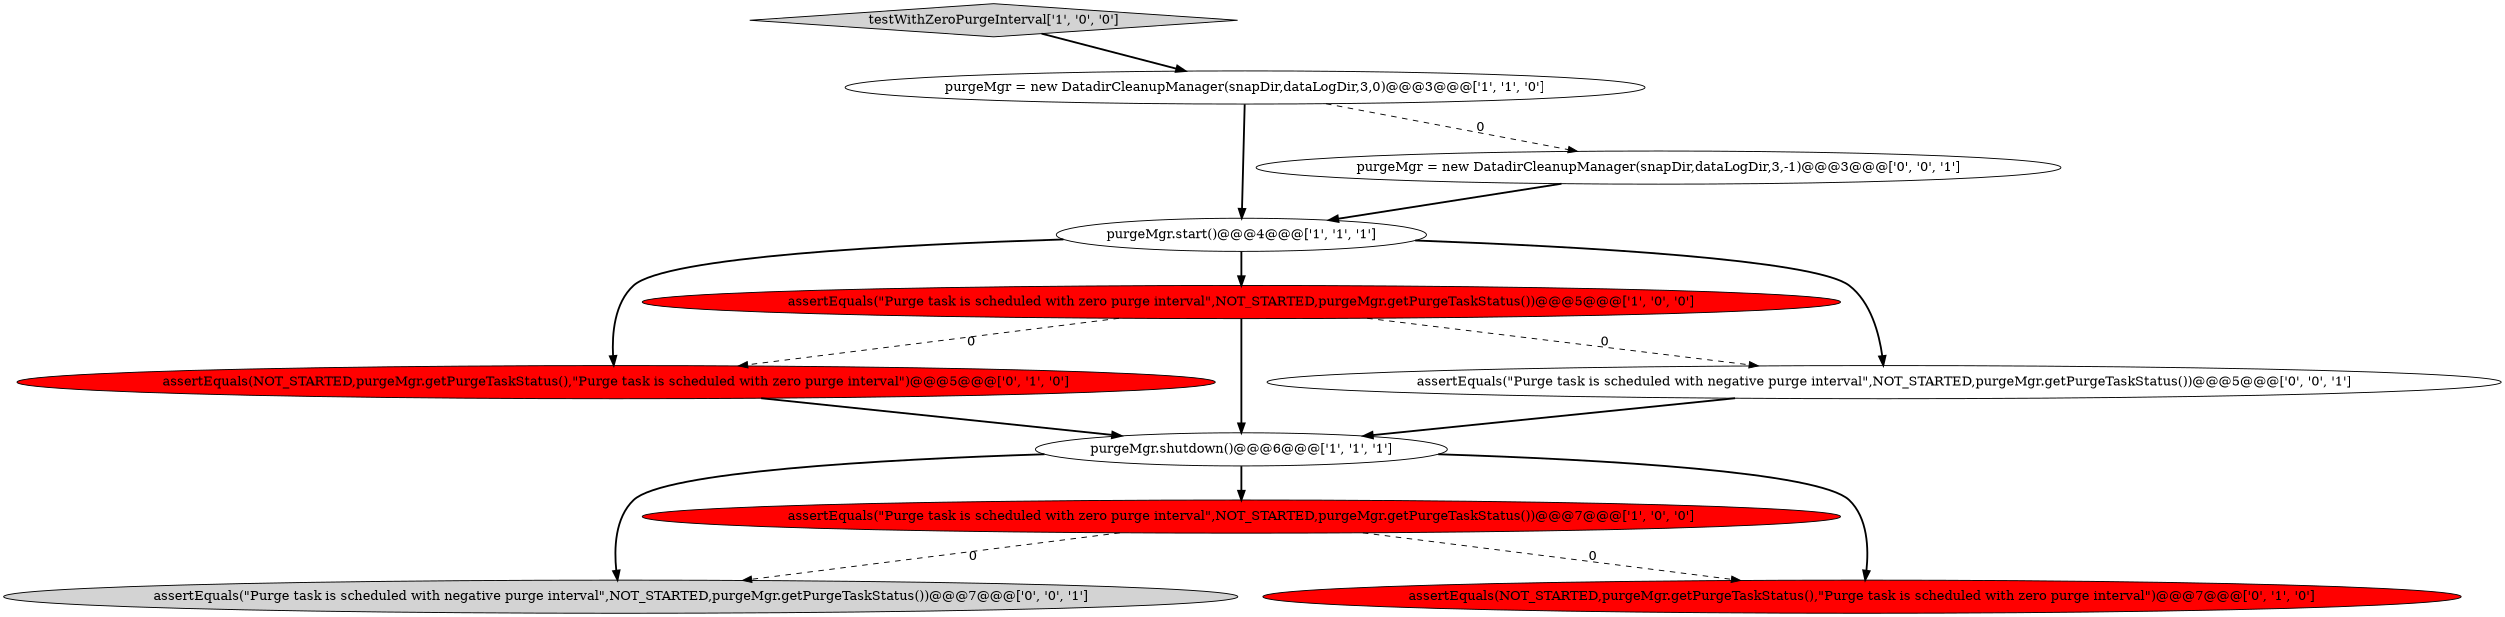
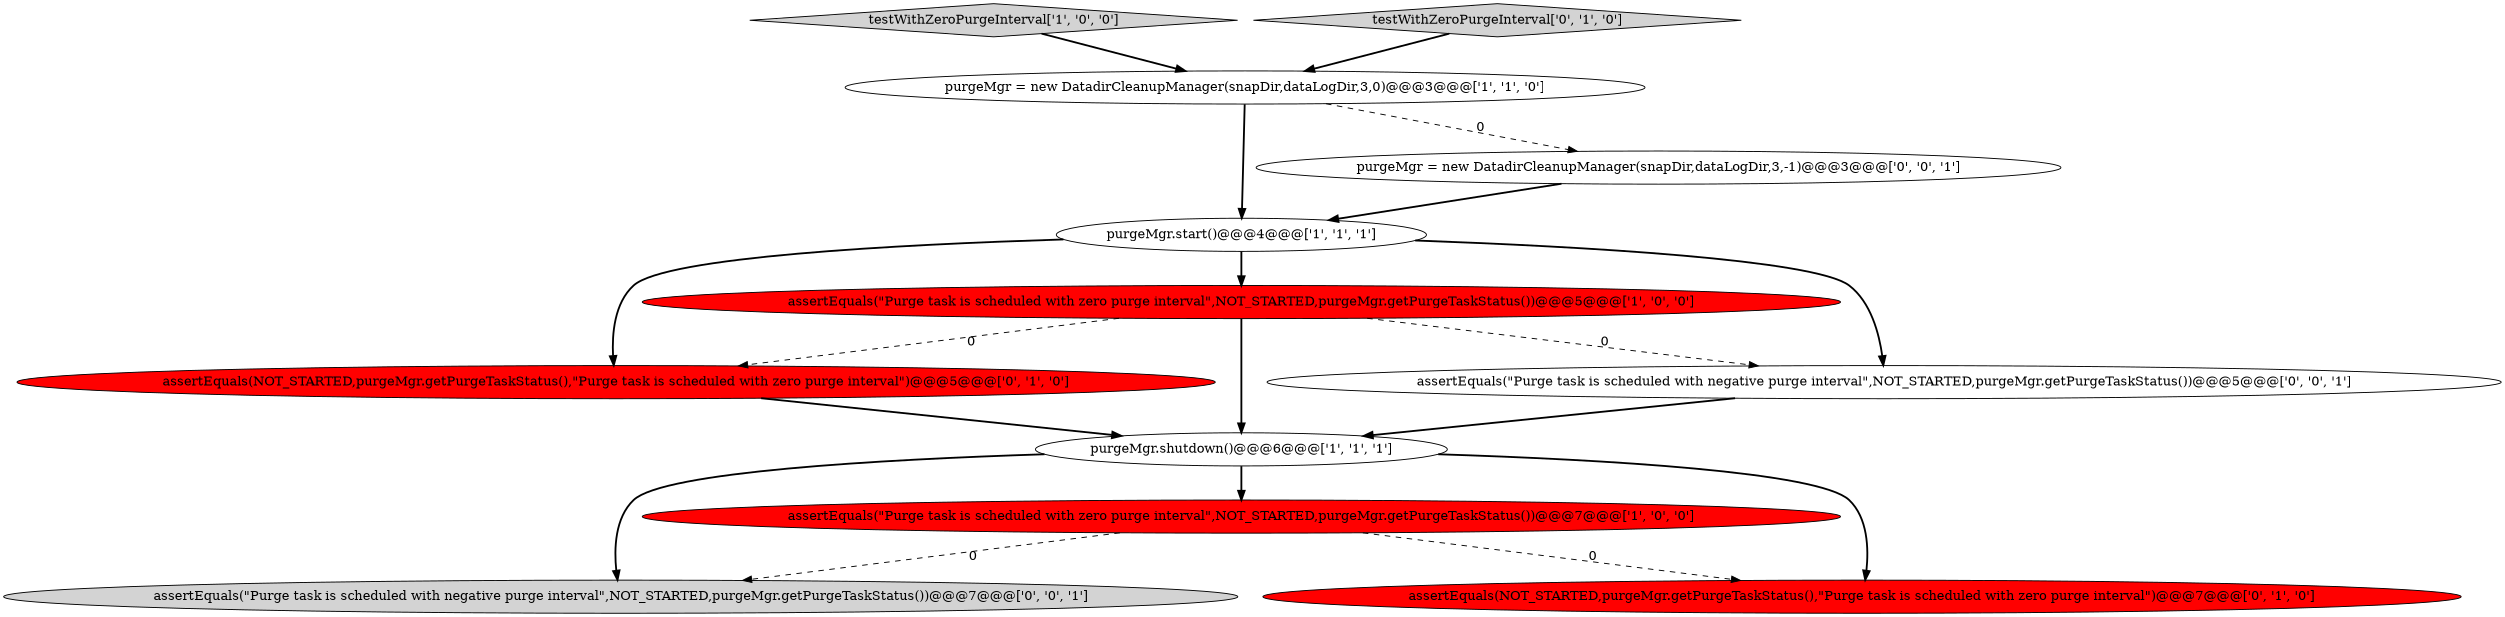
none -> (1497, 20)
